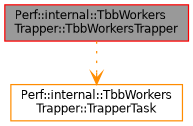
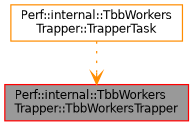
(97, 57) -> (97, 57)
